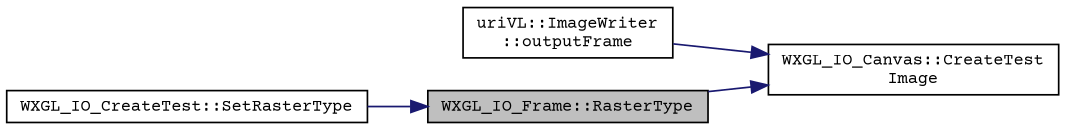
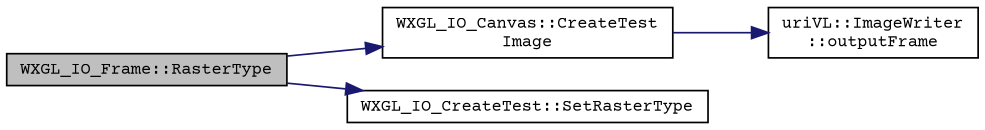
(712, 48) -> (712, 33)
(389, 107) -> (316, 86)
